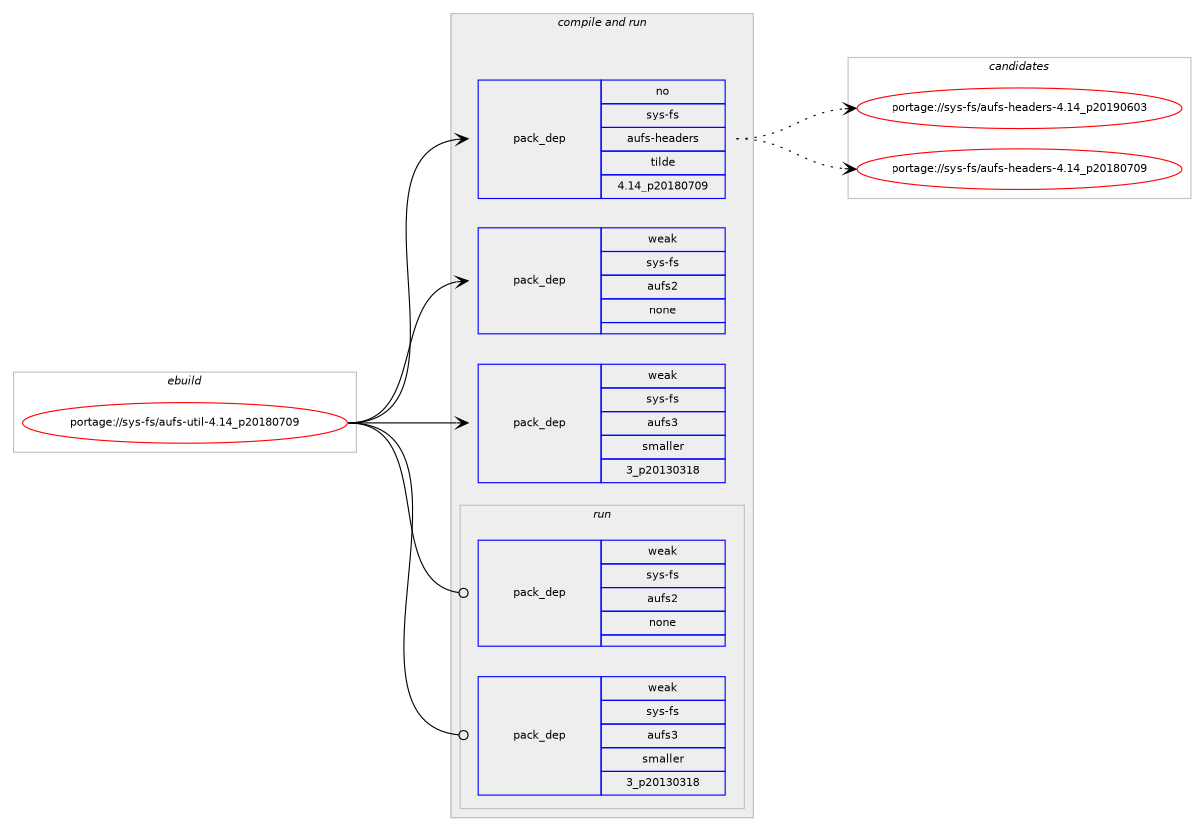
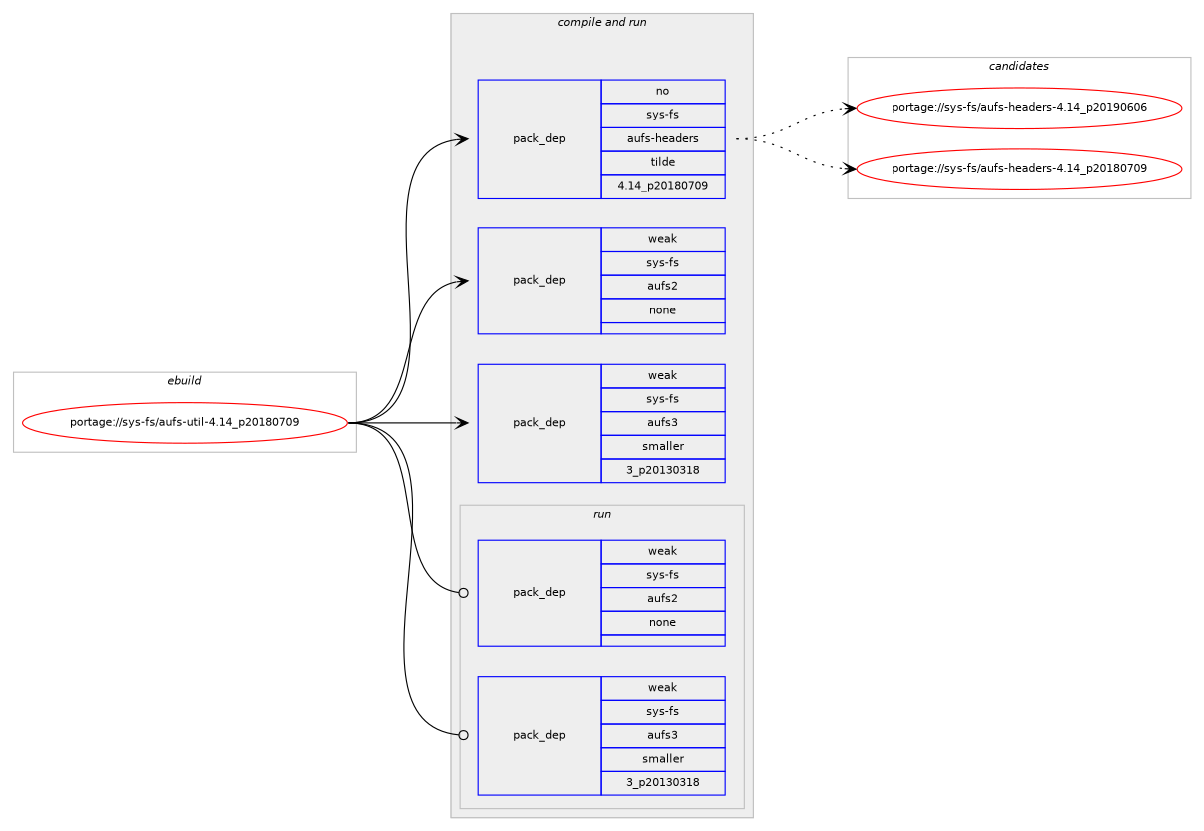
(1020, 108) -> (1020, 108)
